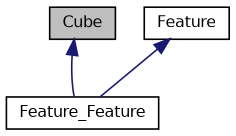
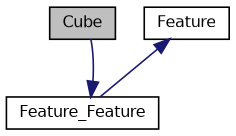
(72, 76) -> (93, 60)
